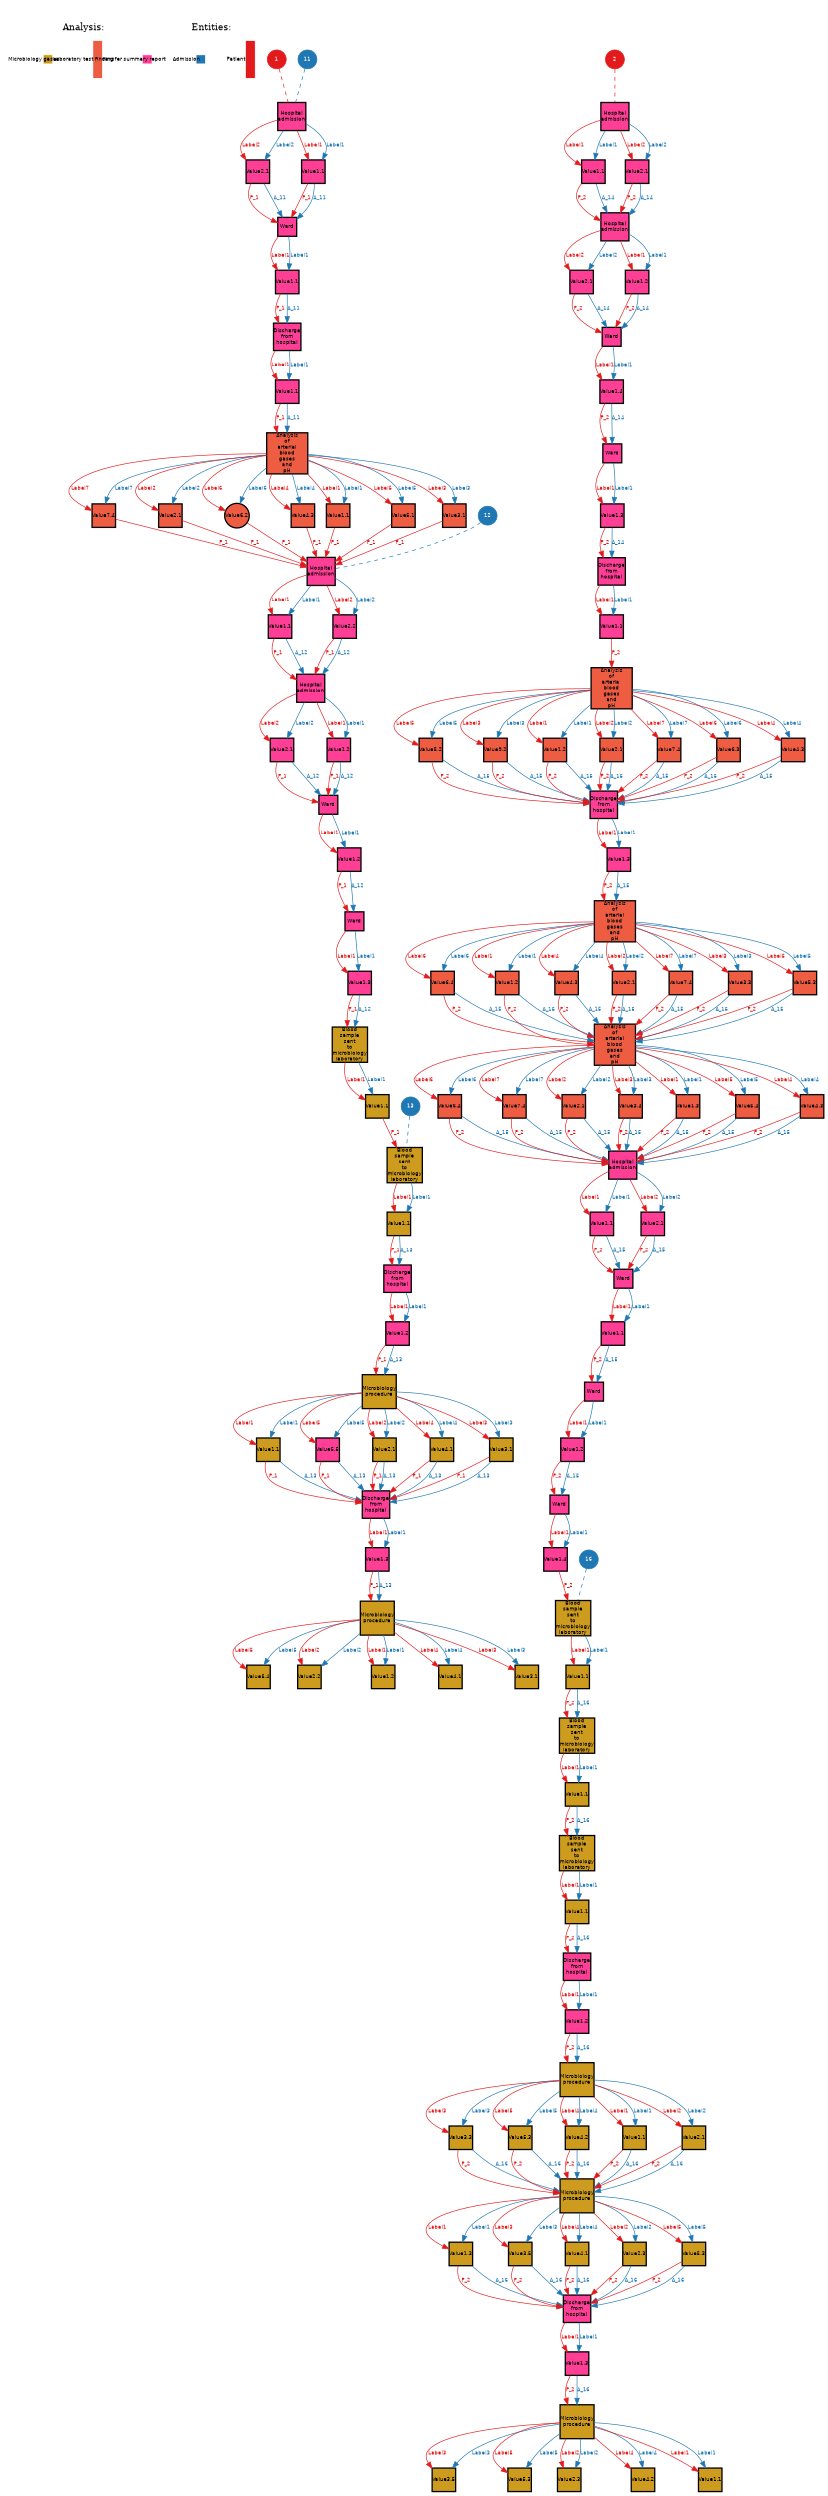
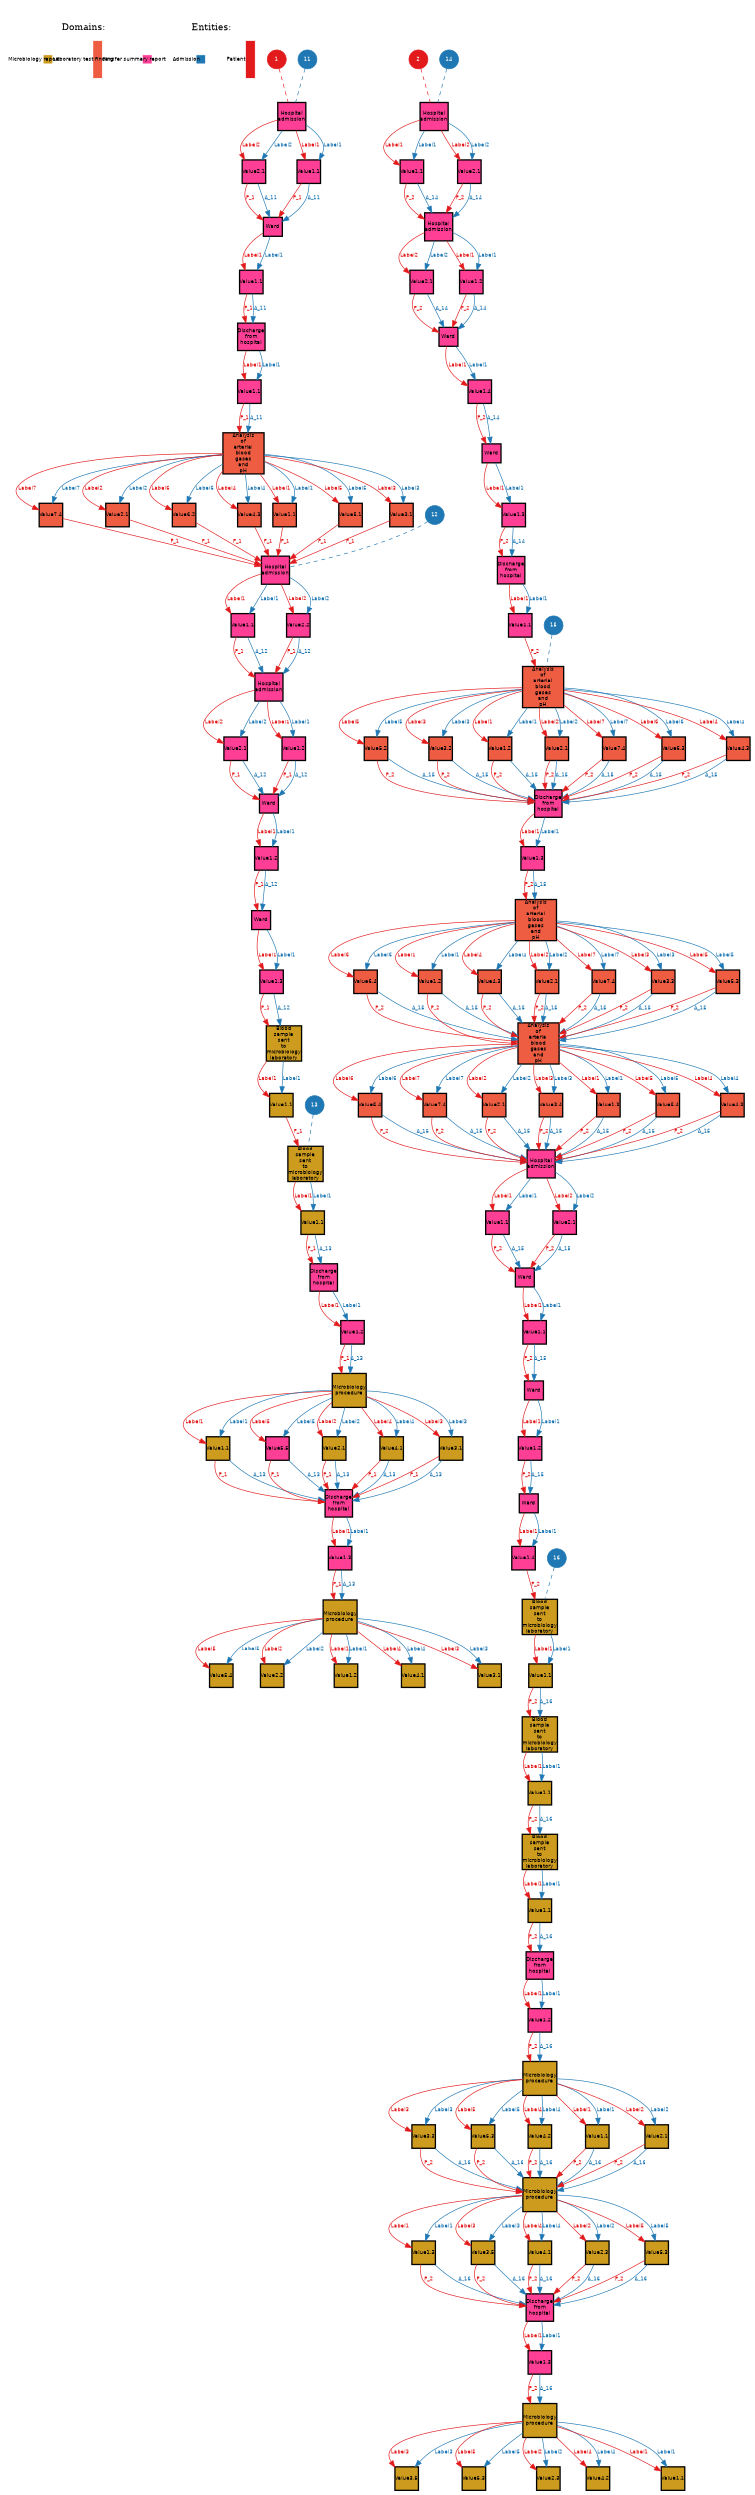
(84, 28) -> (84, 28)
(34, 59) -> (34, 59)
none -> (449, 59)
(237, 516) -> (184, 515)
none -> (554, 625)
(495, 750) -> (441, 749)
